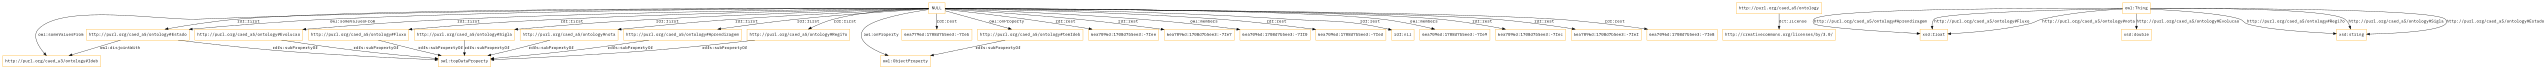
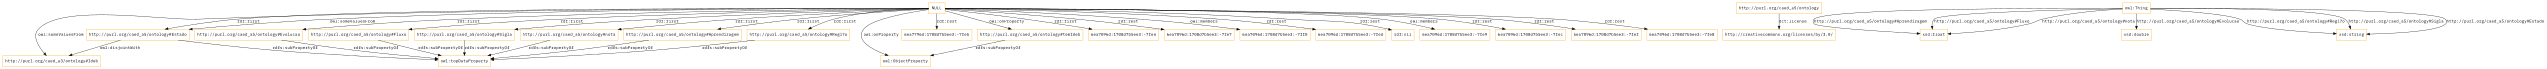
(1066, 21) -> (1066, 21)
